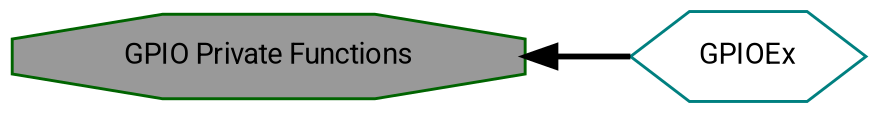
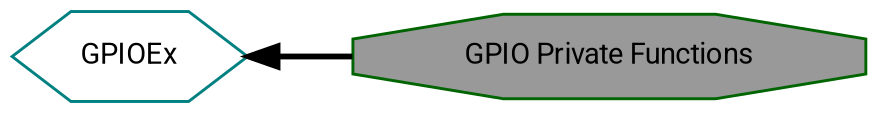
(593, 57) -> (315, 57)
